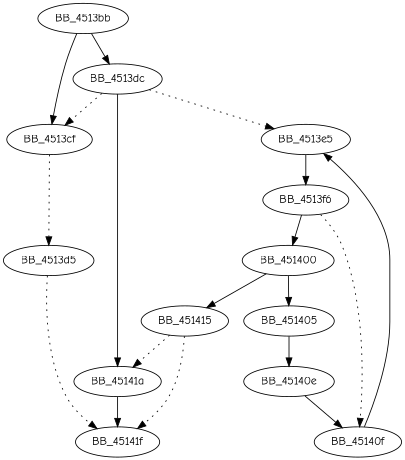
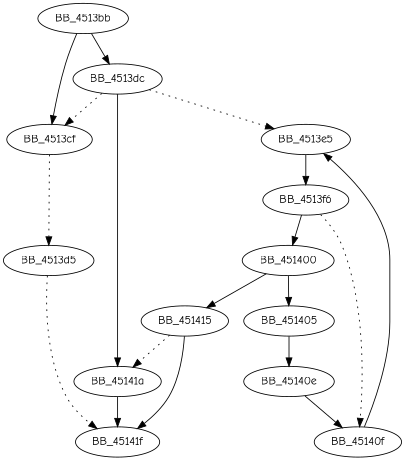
(174, 385) -> (174, 385)
